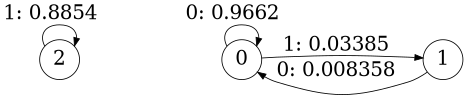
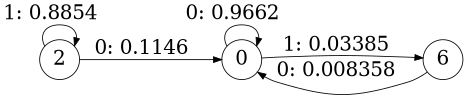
none -> (147, 60)
(443, 60) -> (443, 60)
